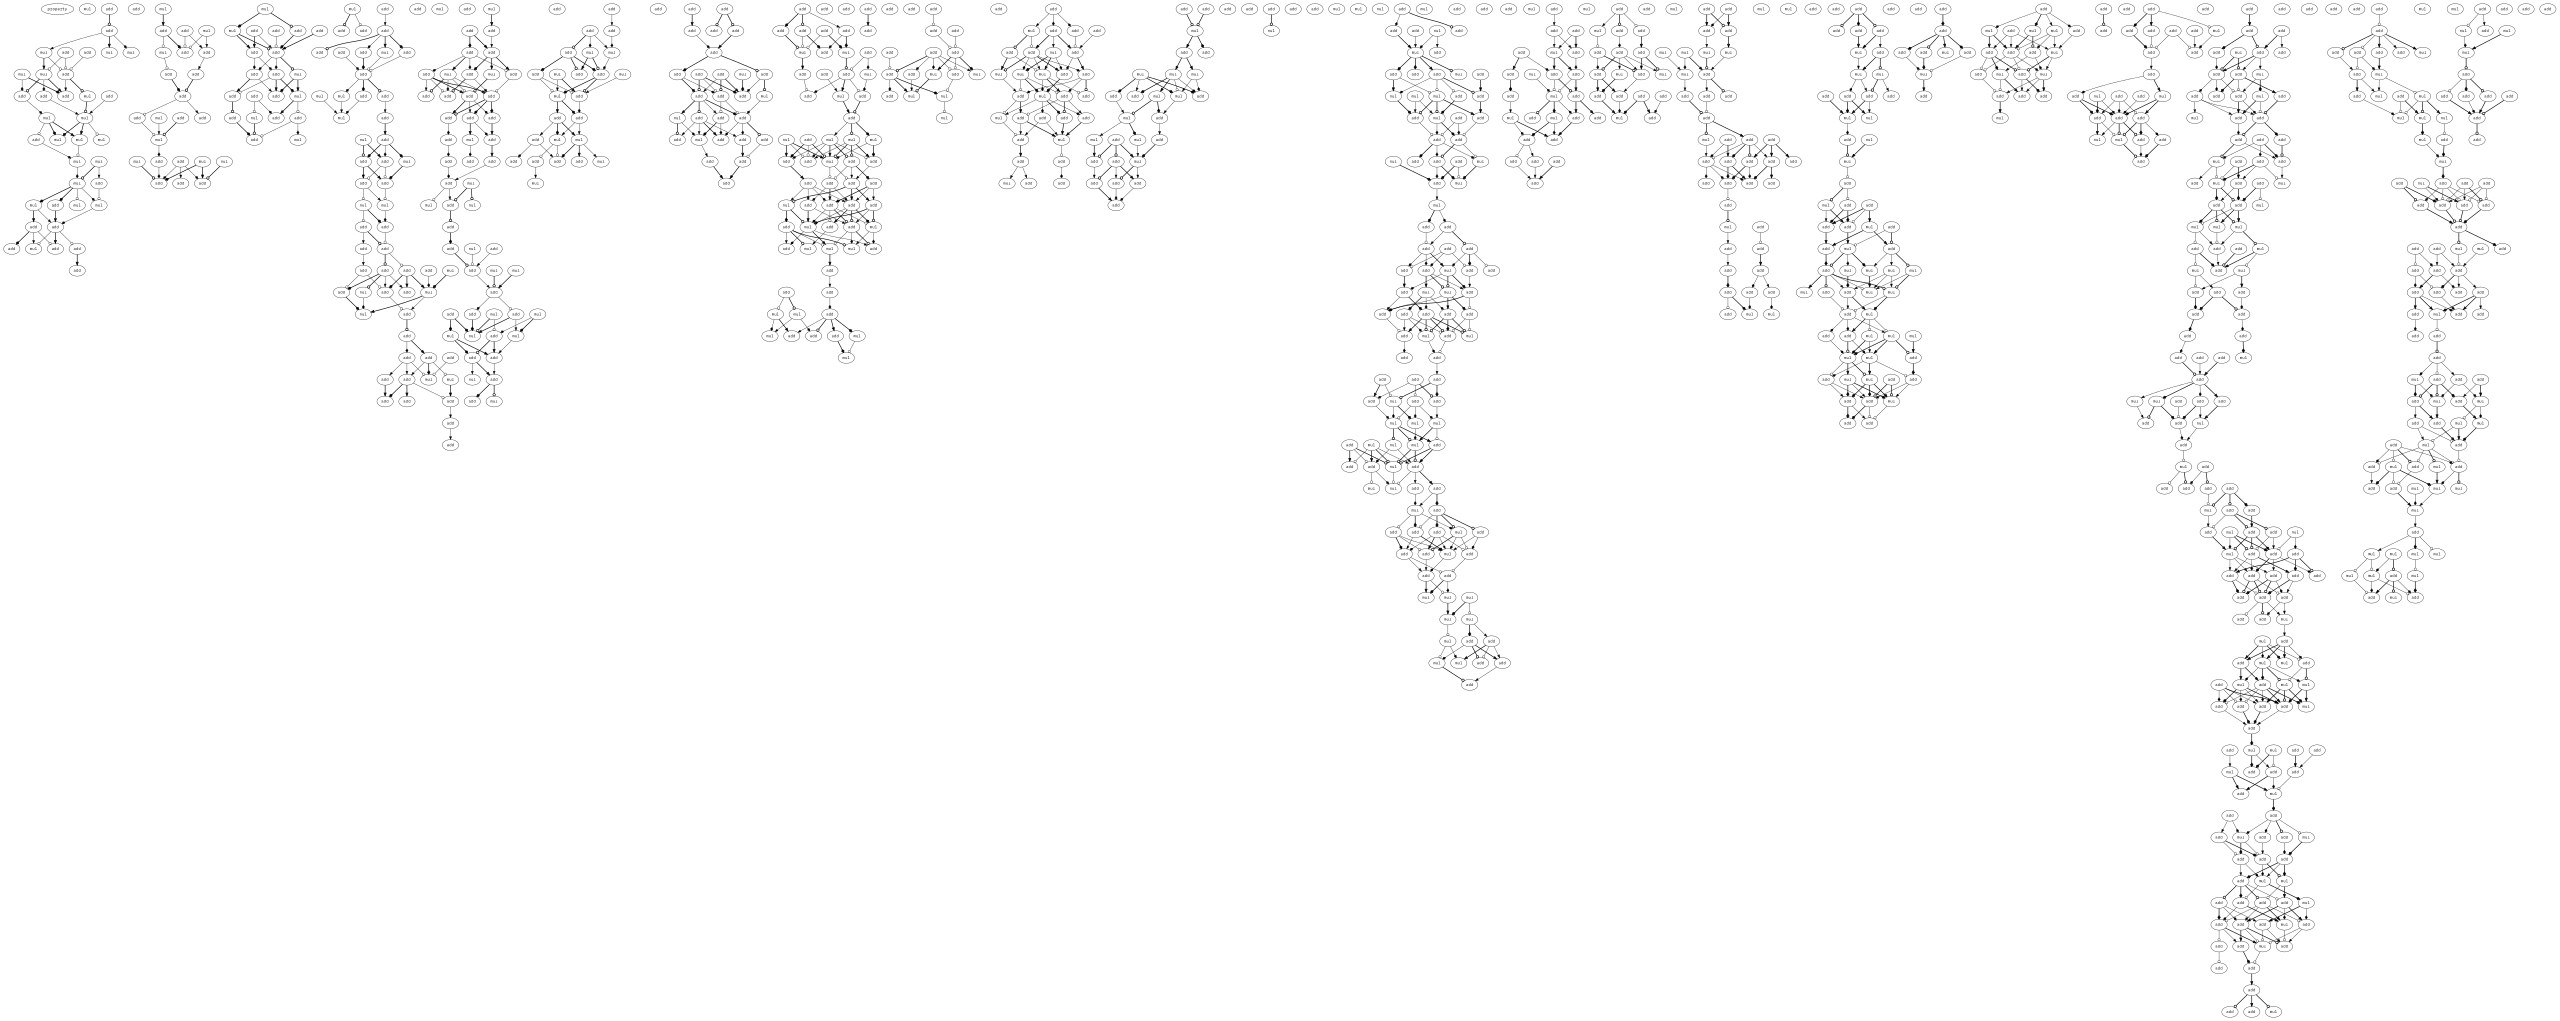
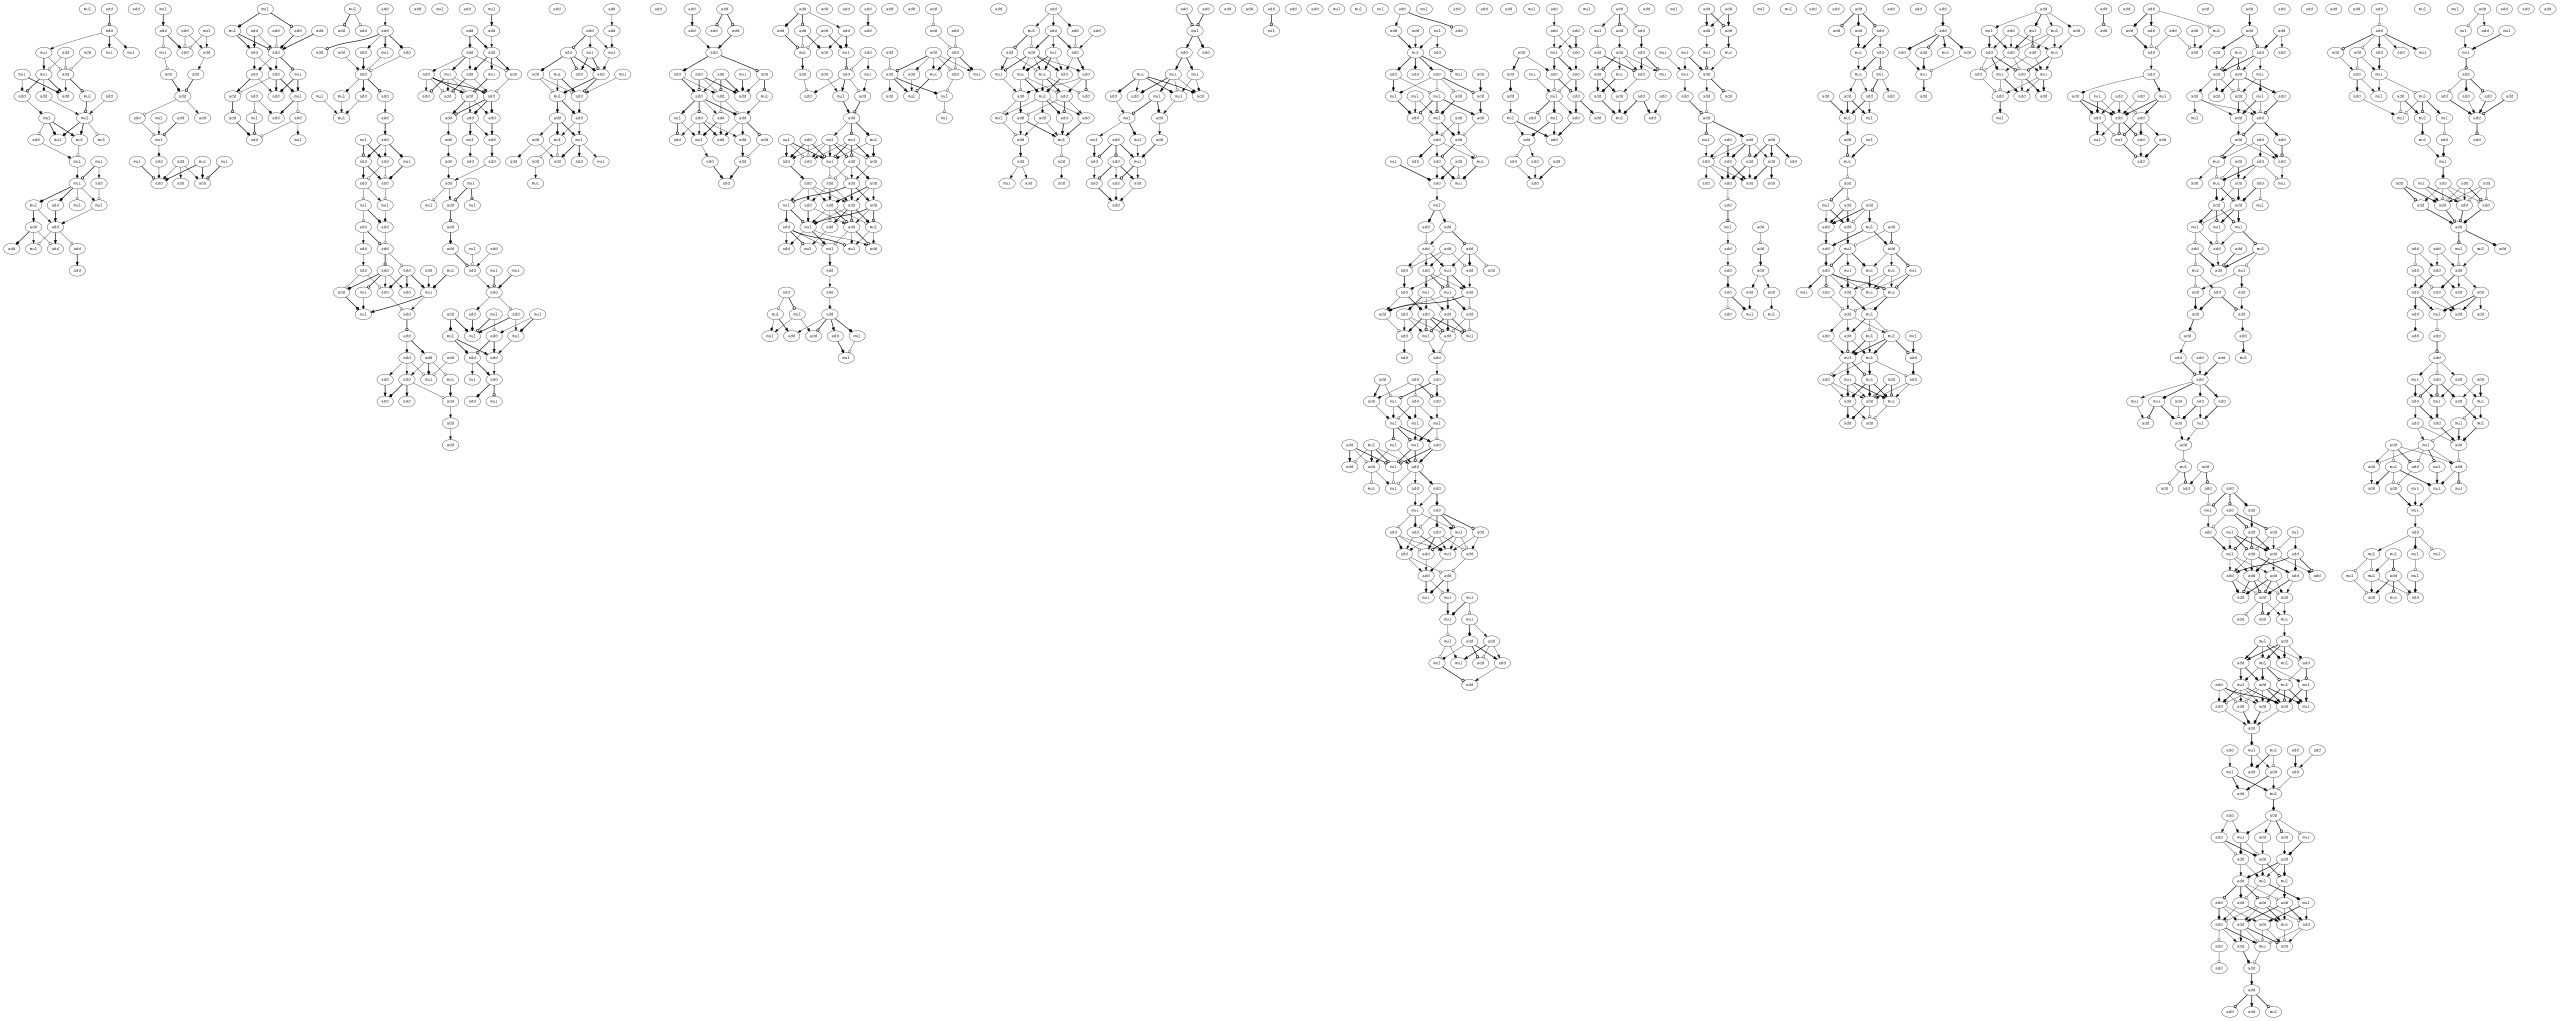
(58, 9) -> none
